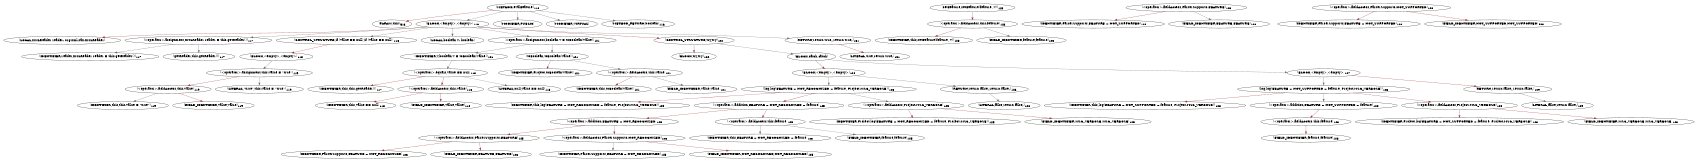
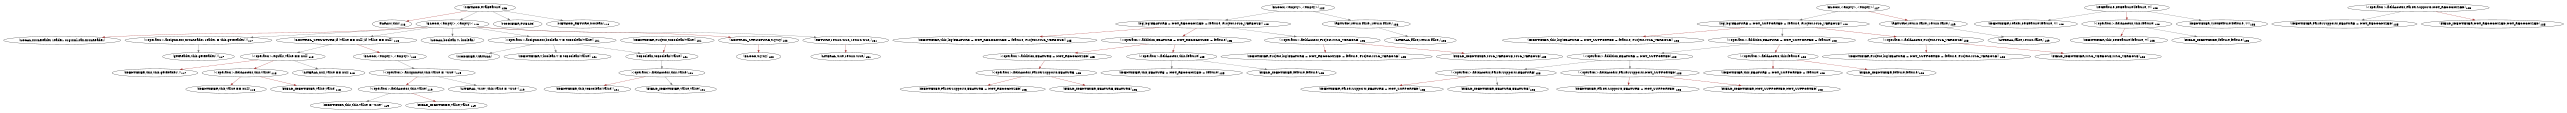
(537, 7) -> (504, 7)
(544, 16) -> (513, 49)
(403, 24) -> (403, 24)
(1541, 24) -> (1820, 89)
none -> (2026, 24)
none -> (2222, 24)
(90, 57) -> none
(812, 57) -> none
none -> (1630, 57)
(450, 64) -> (315, 48)
(549, 64) -> (665, 47)
none -> (1773, 73)
(548, 89) -> (352, 73)
(614, 129) -> none
